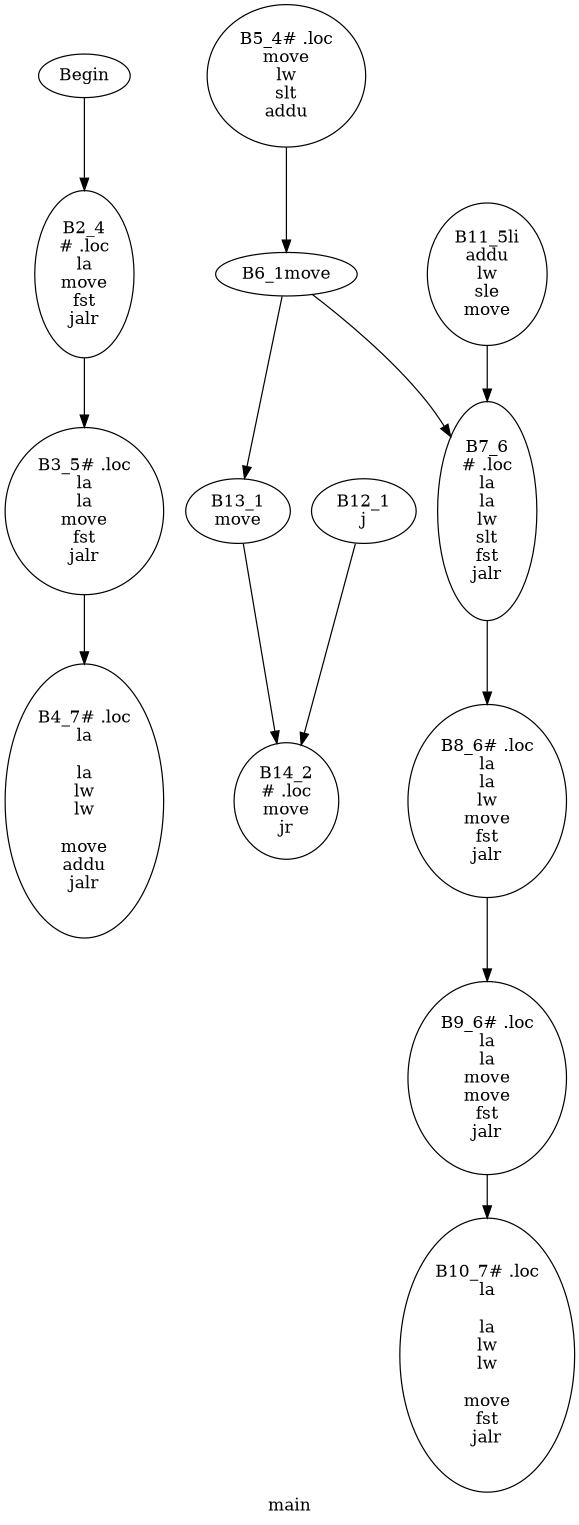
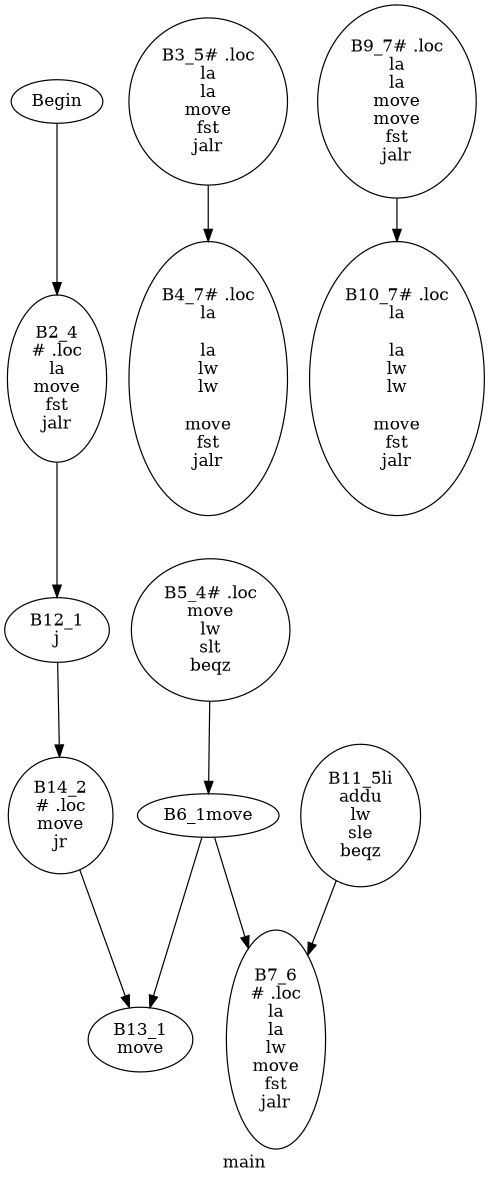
(286, 76) -> (211, 630)
(487, 274) -> (361, 816)
(84, 386) -> (57, 524)
(487, 511) -> (276, 1040)
(259, 637) -> (103, 933)
(84, 801) -> (208, 379)
(487, 801) -> none
(487, 1078) -> (397, 101)
